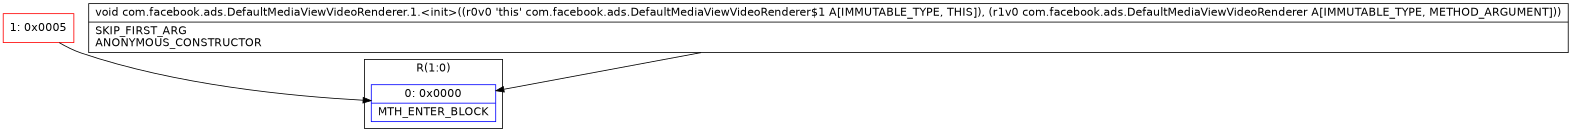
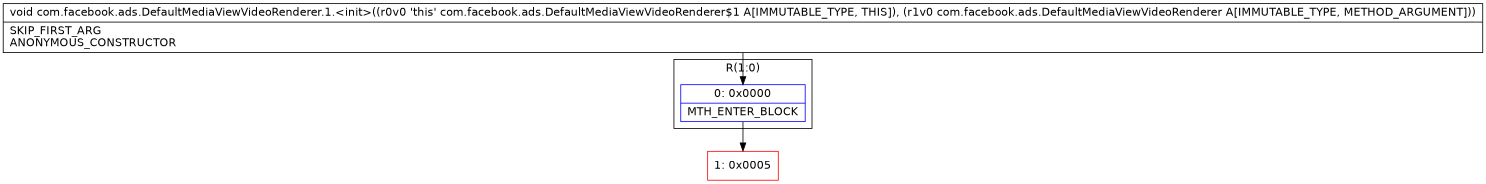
(208, 84) -> (743, 133)
